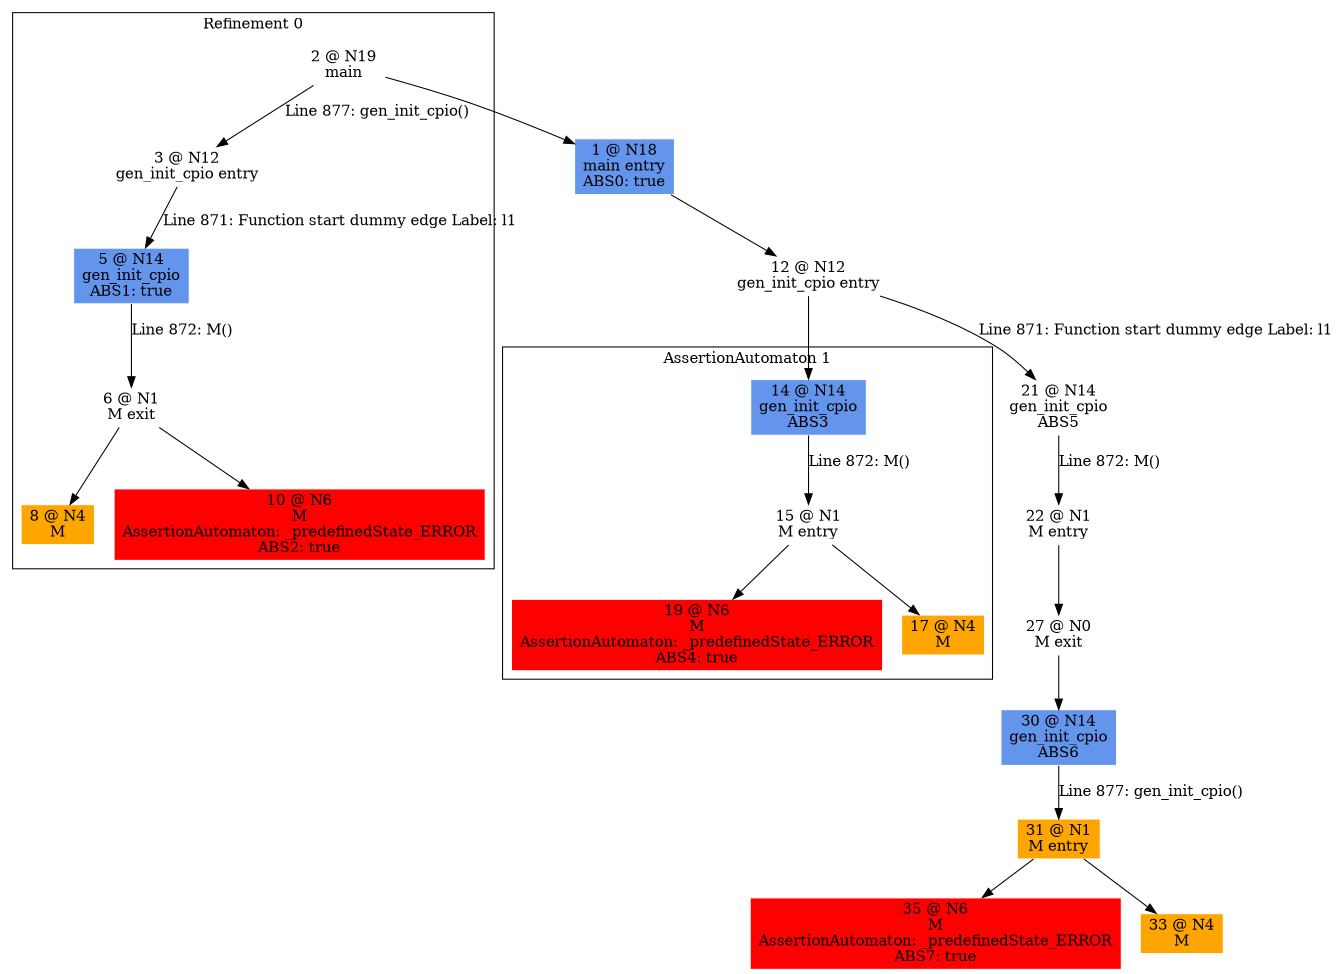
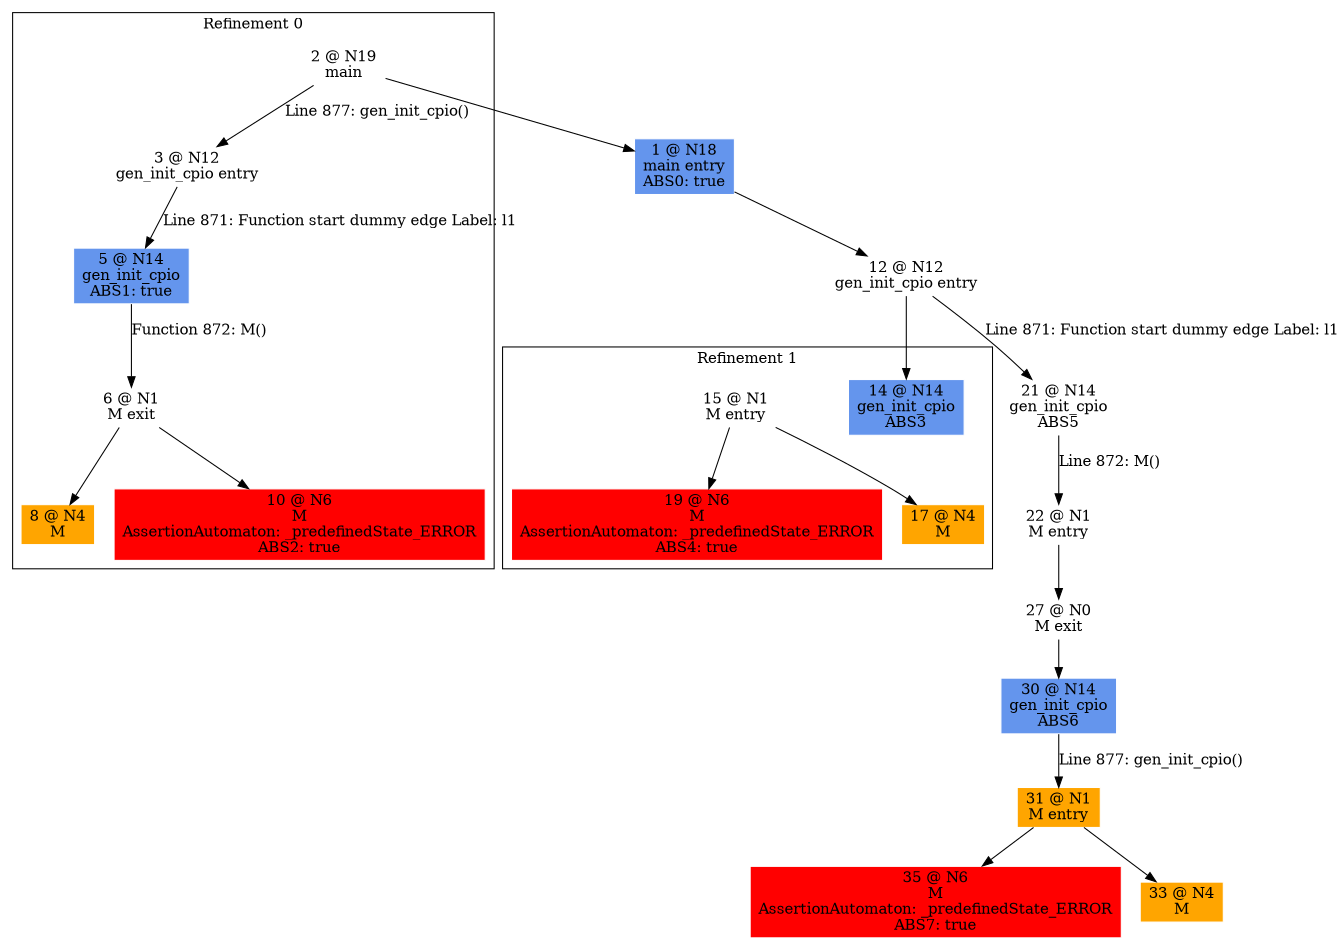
(182, 331) -> (199, 331)
(748, 359) -> (748, 359)
(809, 465) -> none
